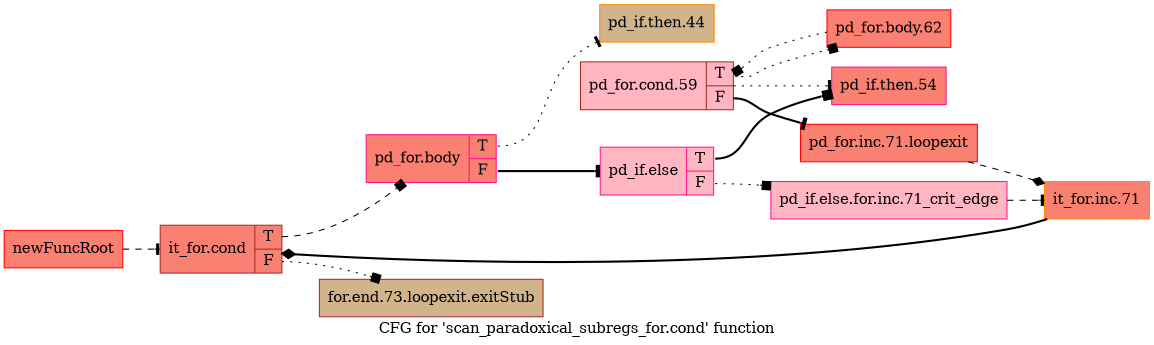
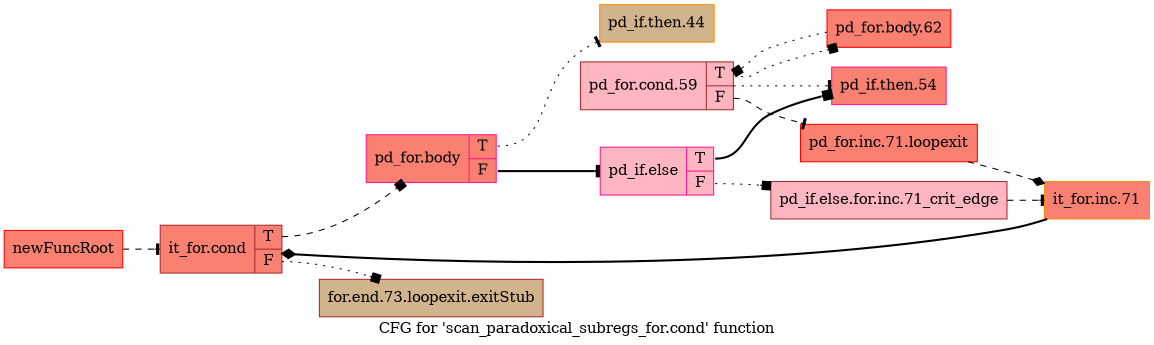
(763, 110) -> (763, 110)
(889, 200) -> (889, 200)
